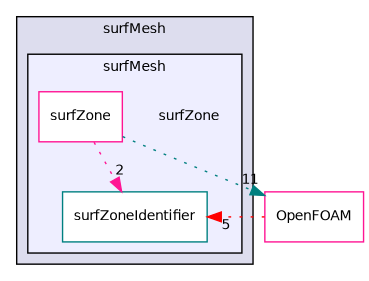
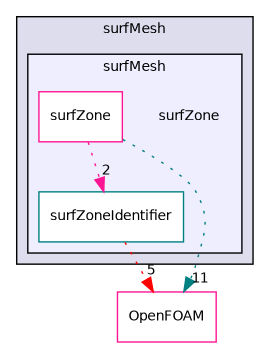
(233, 217) -> (136, 261)
